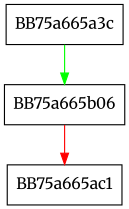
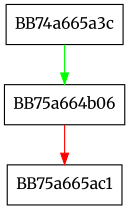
(65, 25) -> (65, 25)
(65, 105) -> (65, 105)
